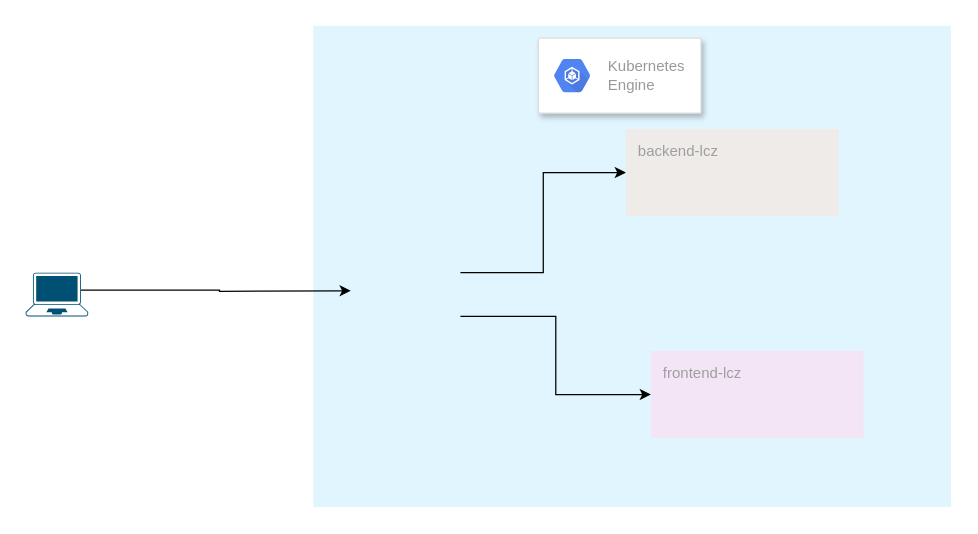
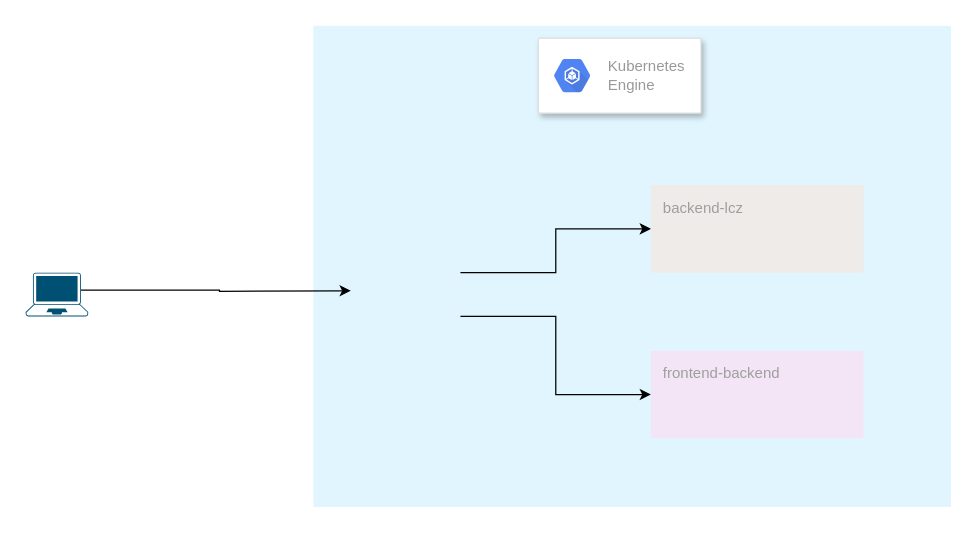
(732, 173) -> (757, 229)
(712, 373) -> (730, 373)
